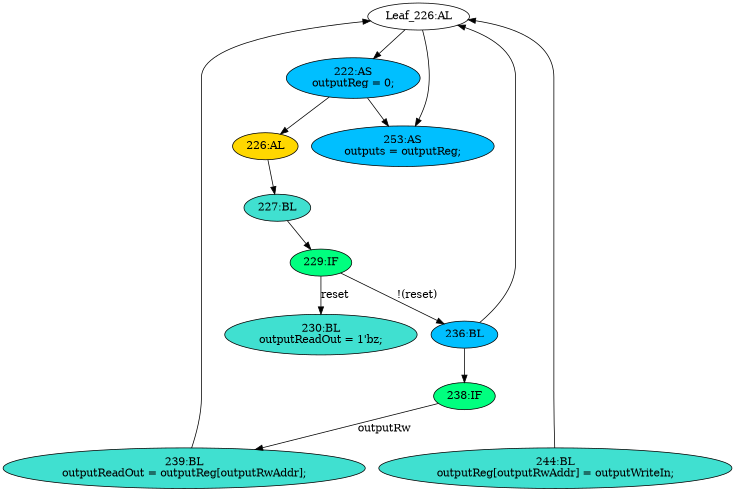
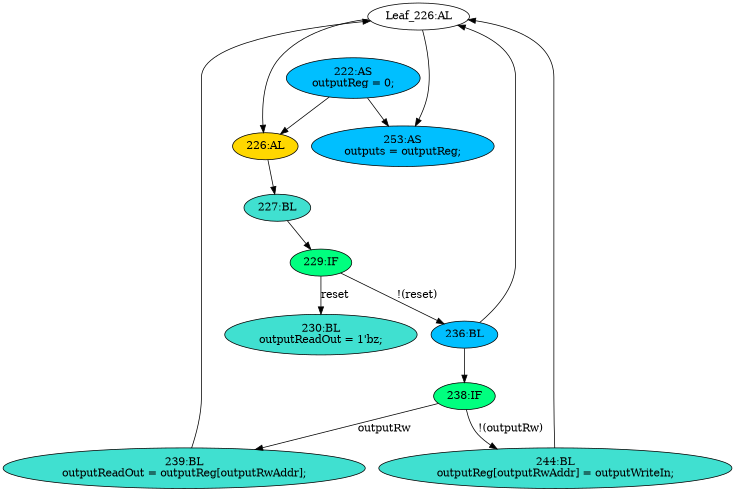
(392, 42) -> (290, 48)
none -> (475, 430)
